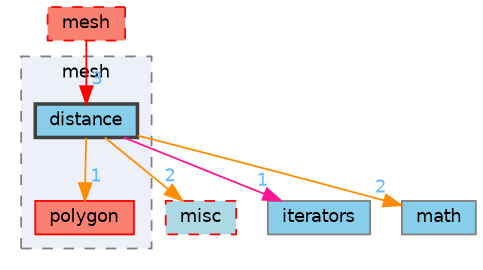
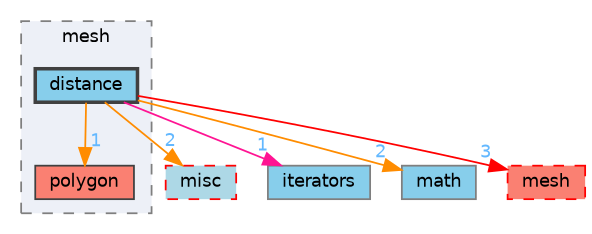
(86, 68) -> (314, 128)
(85, 218) -> (85, 182)
